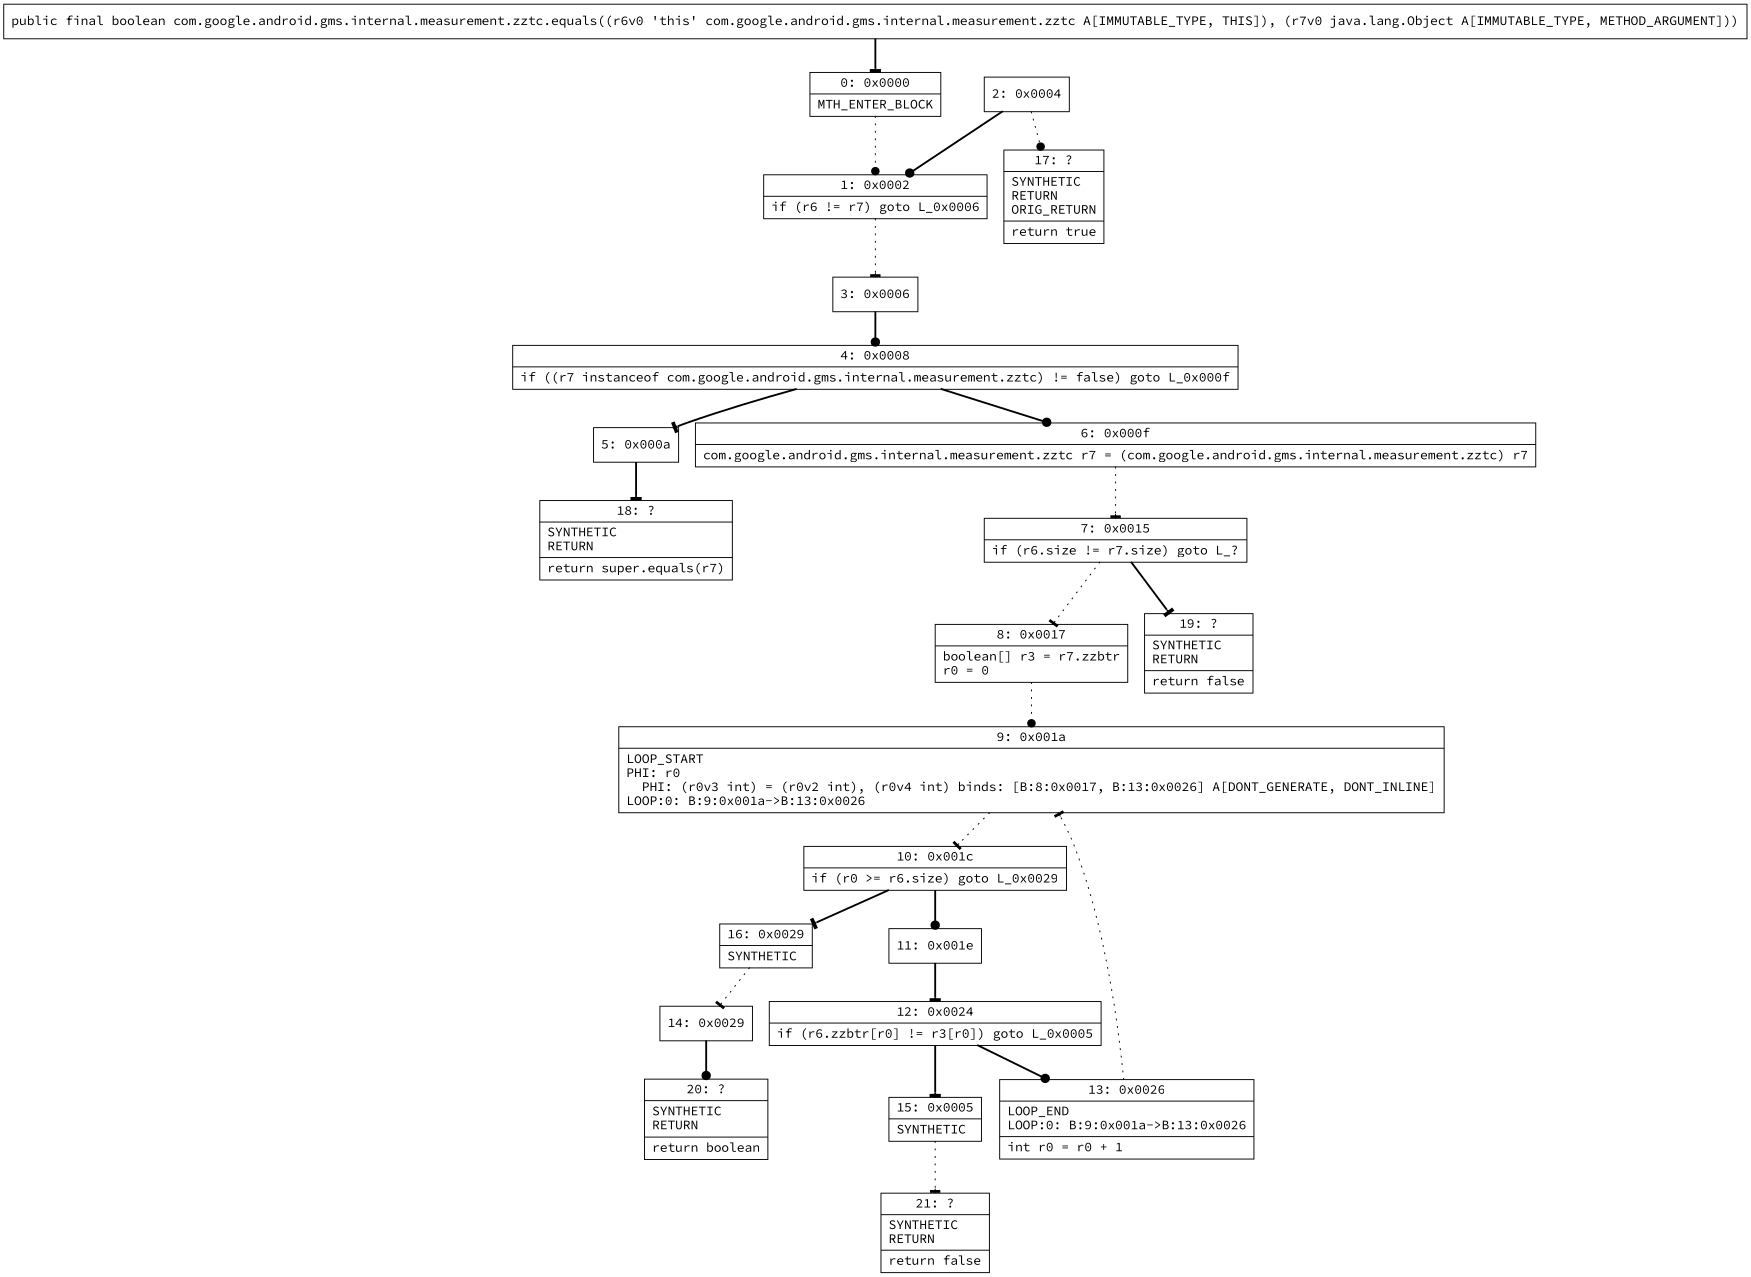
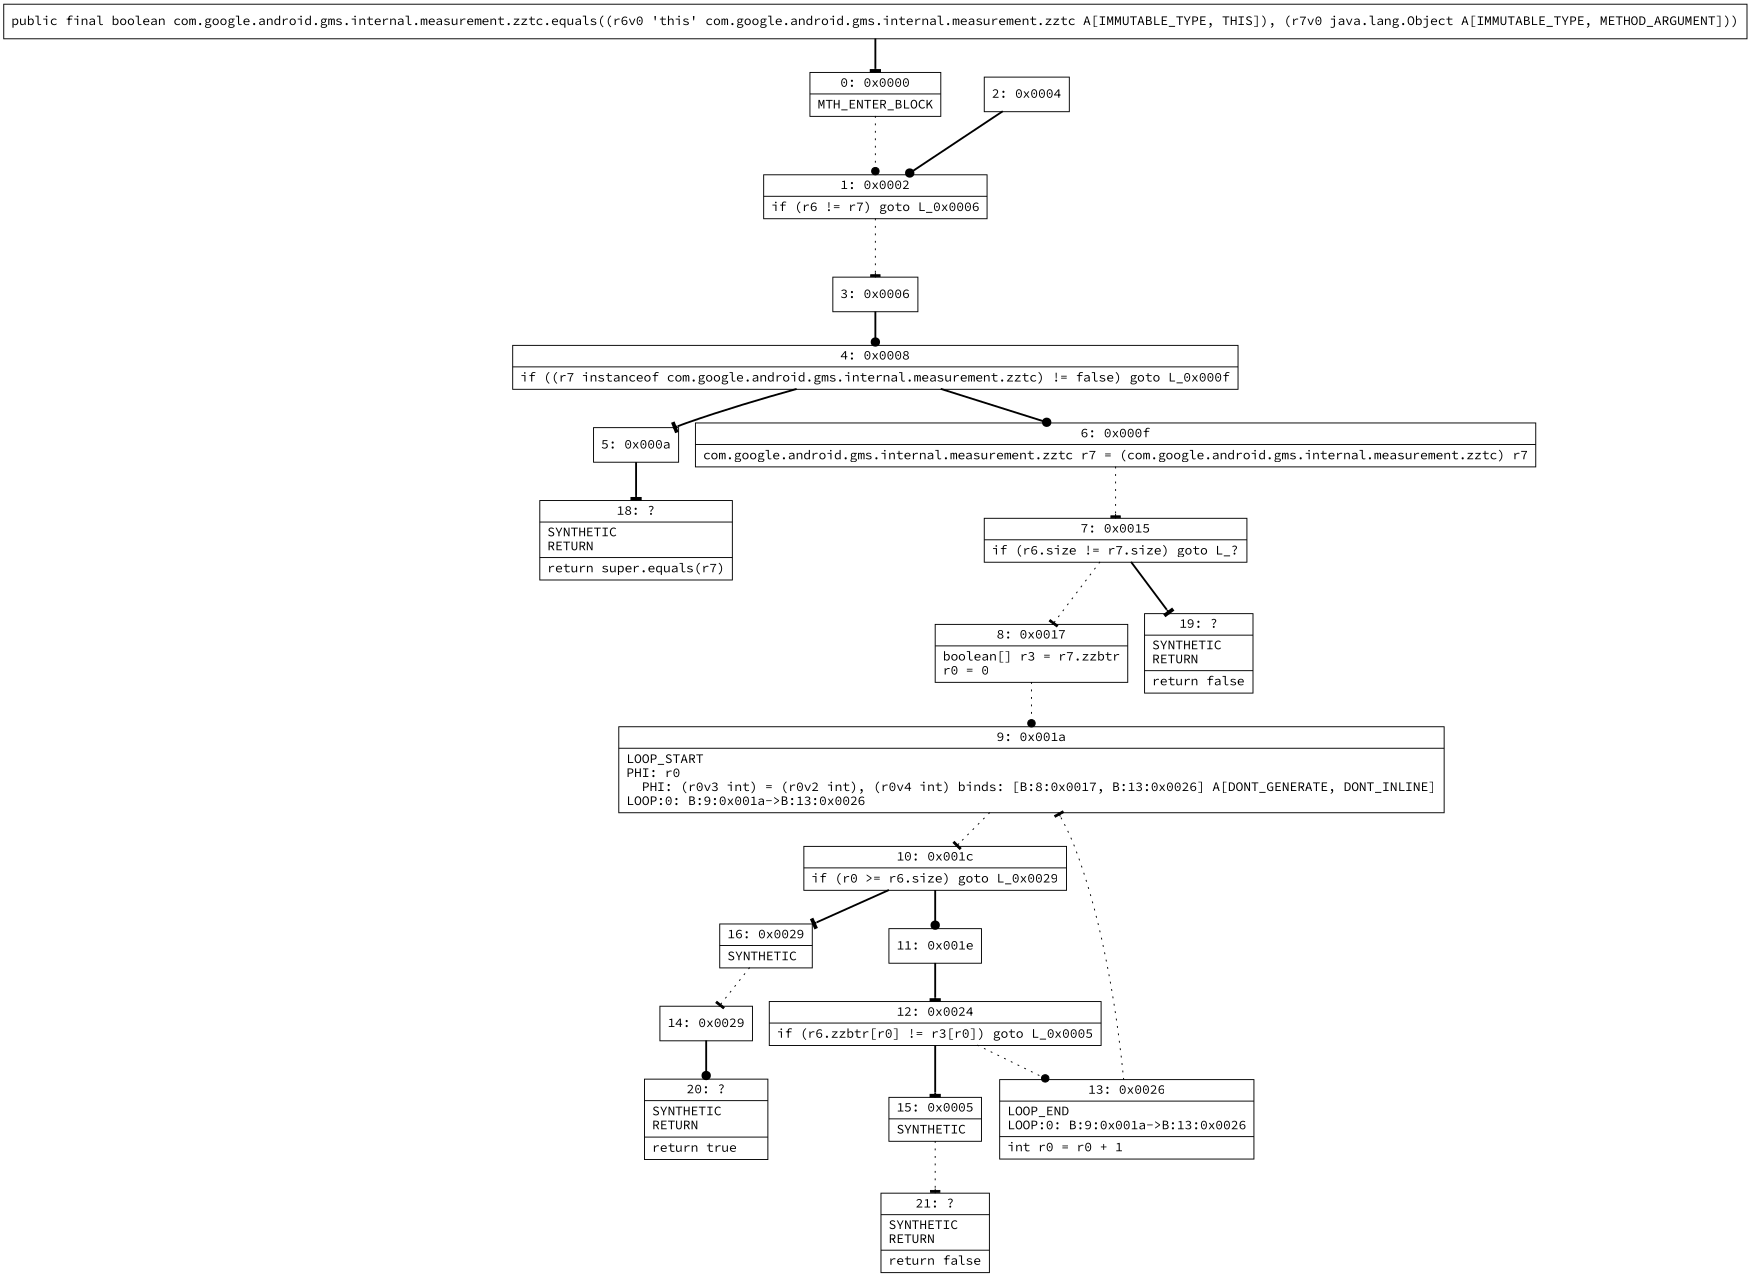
(1054, 197) -> none
(1009, 1061) -> (1009, 1061)
(706, 1148) -> (694, 1148)
